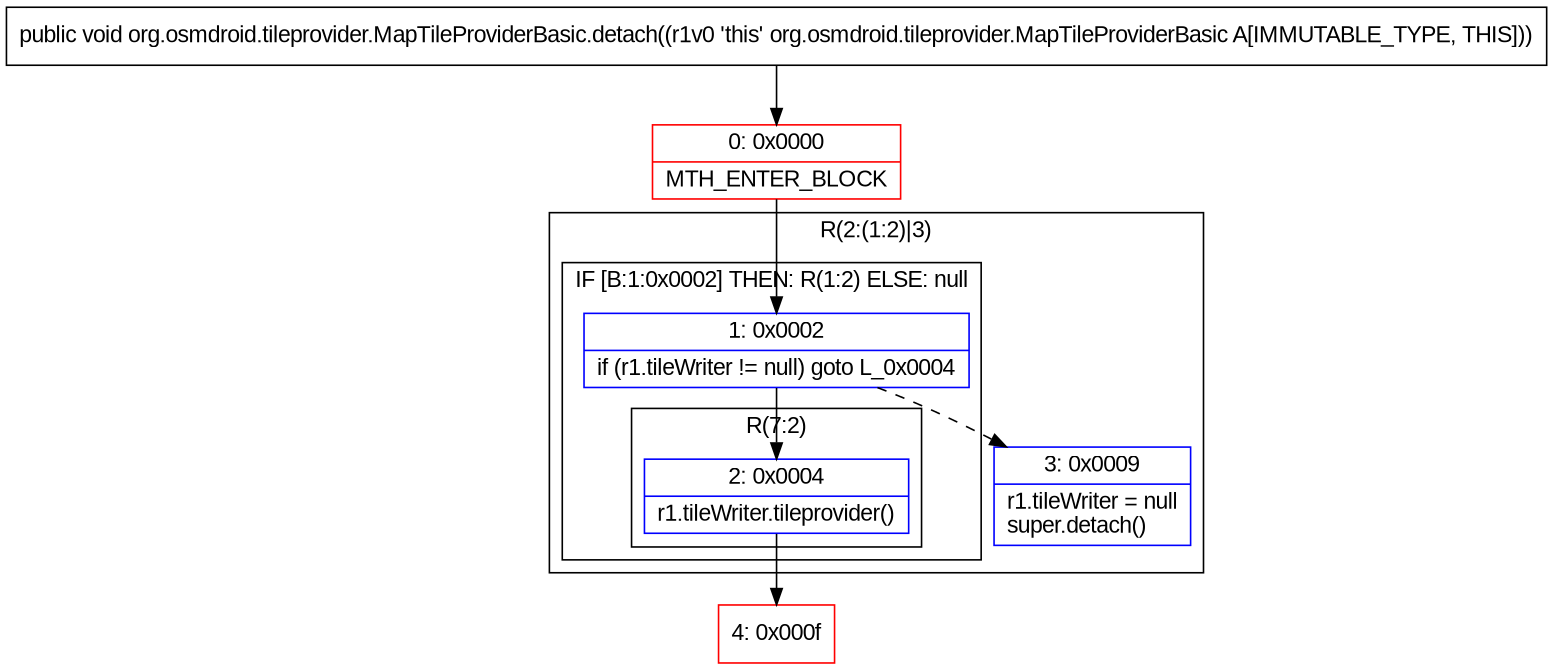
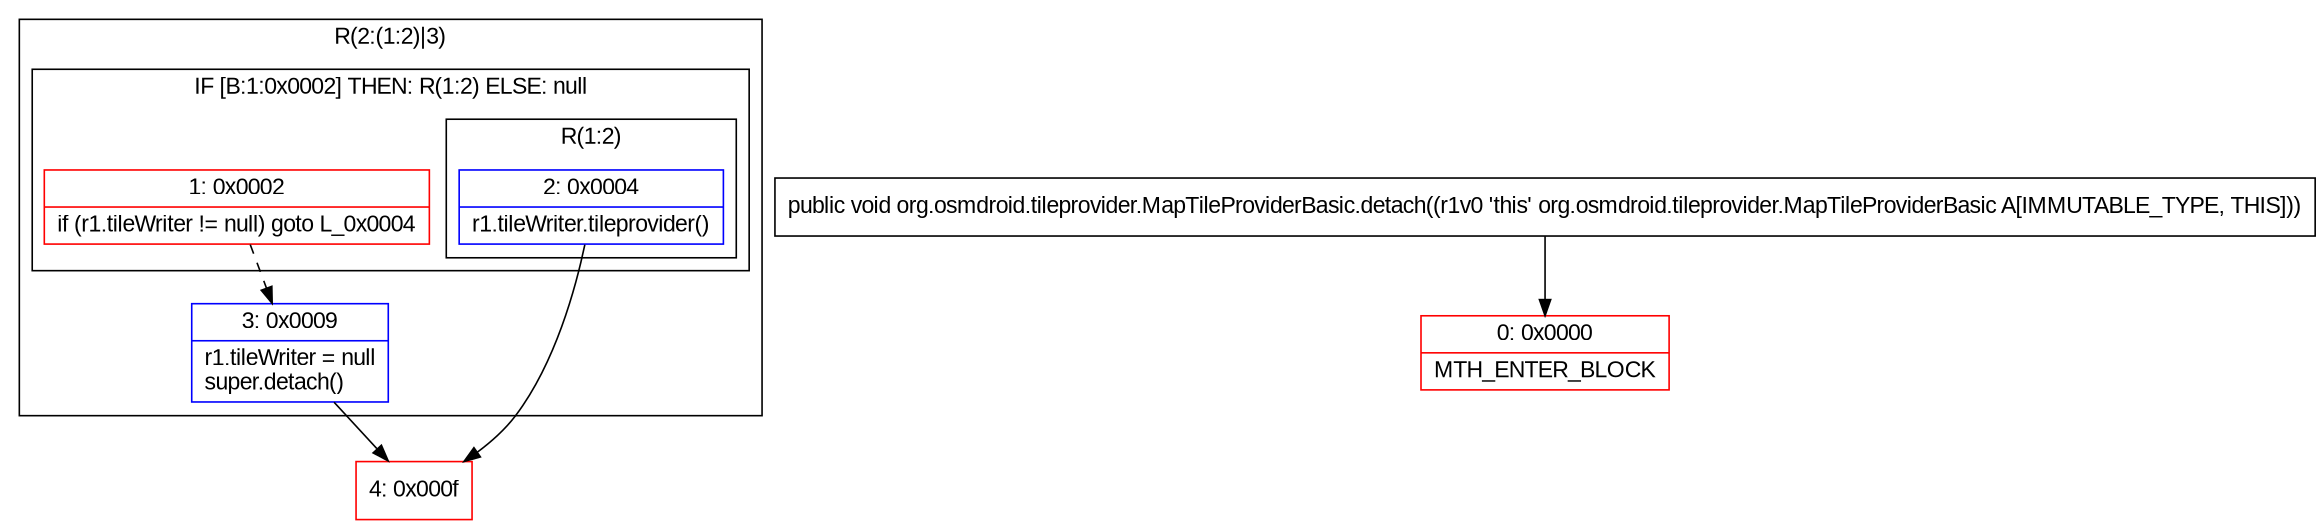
(777, 248) -> none
(777, 350) -> (237, 207)
(777, 419) -> none
none -> (355, 425)
(777, 427) -> (591, 138)
